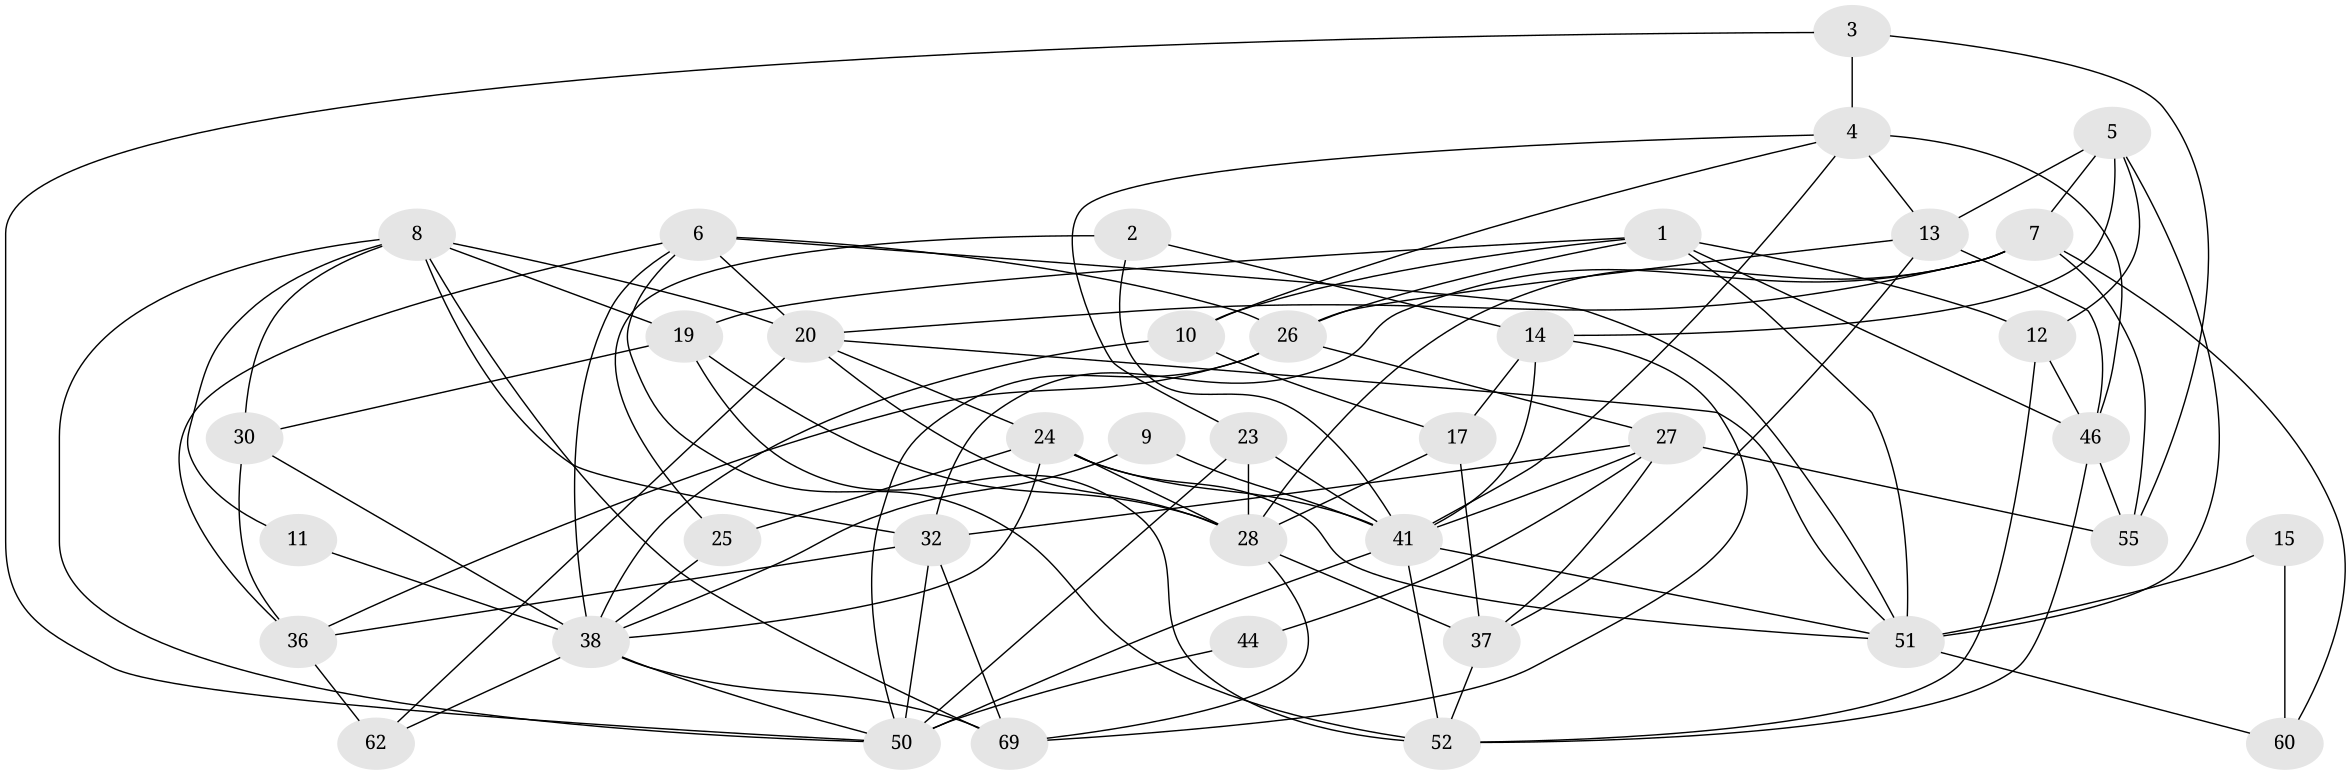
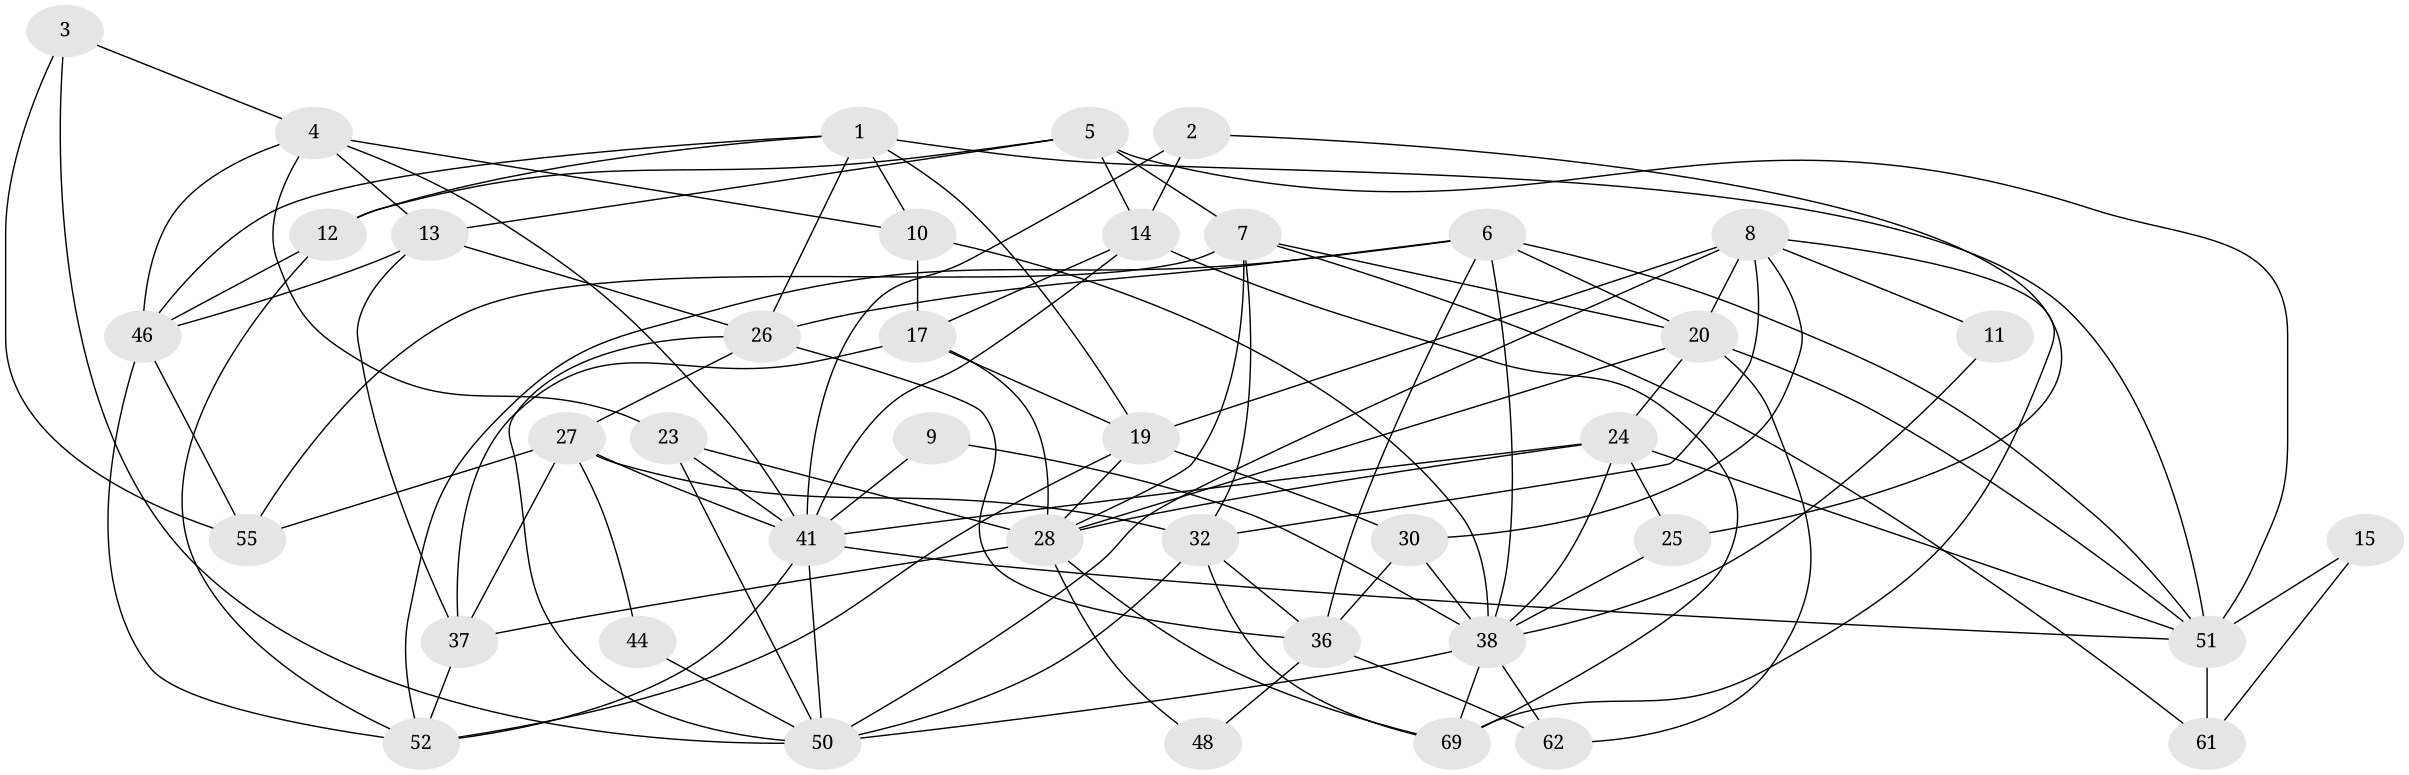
none -> (1029, 387)
none -> (1203, 744)
(2285, 744) -> (2207, 744)
